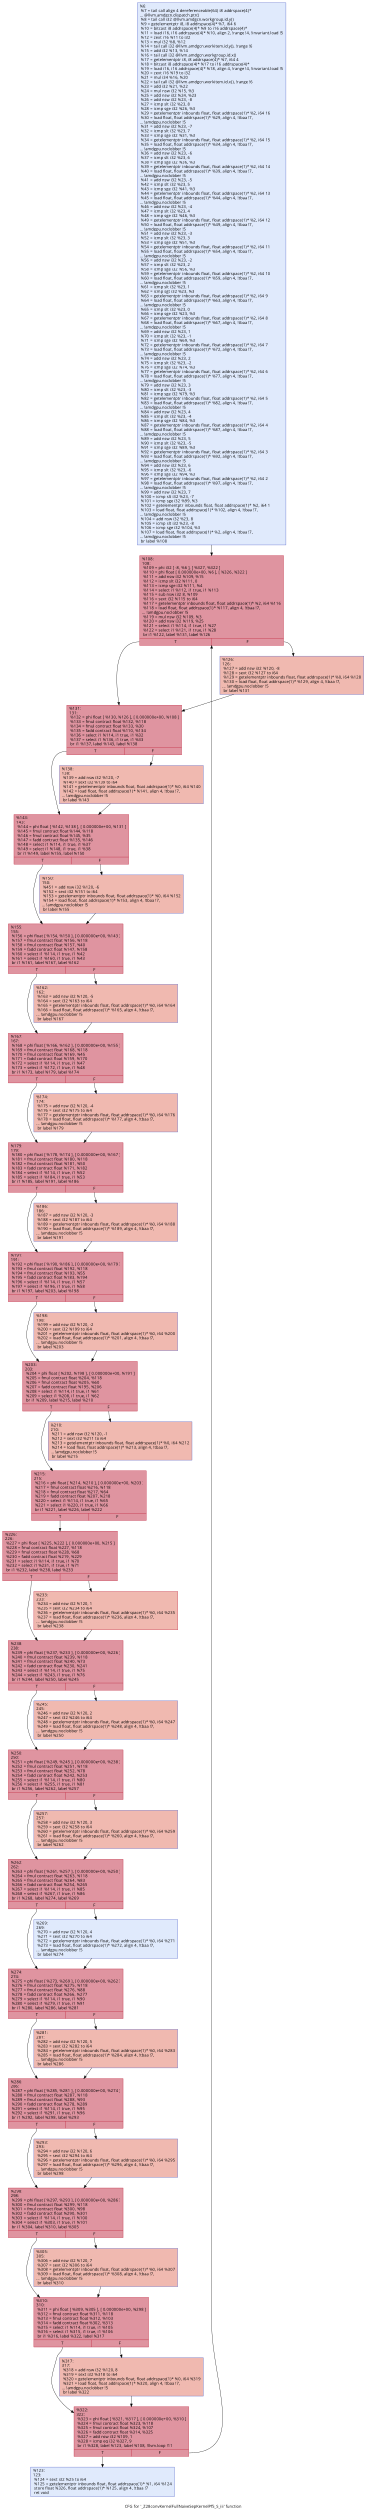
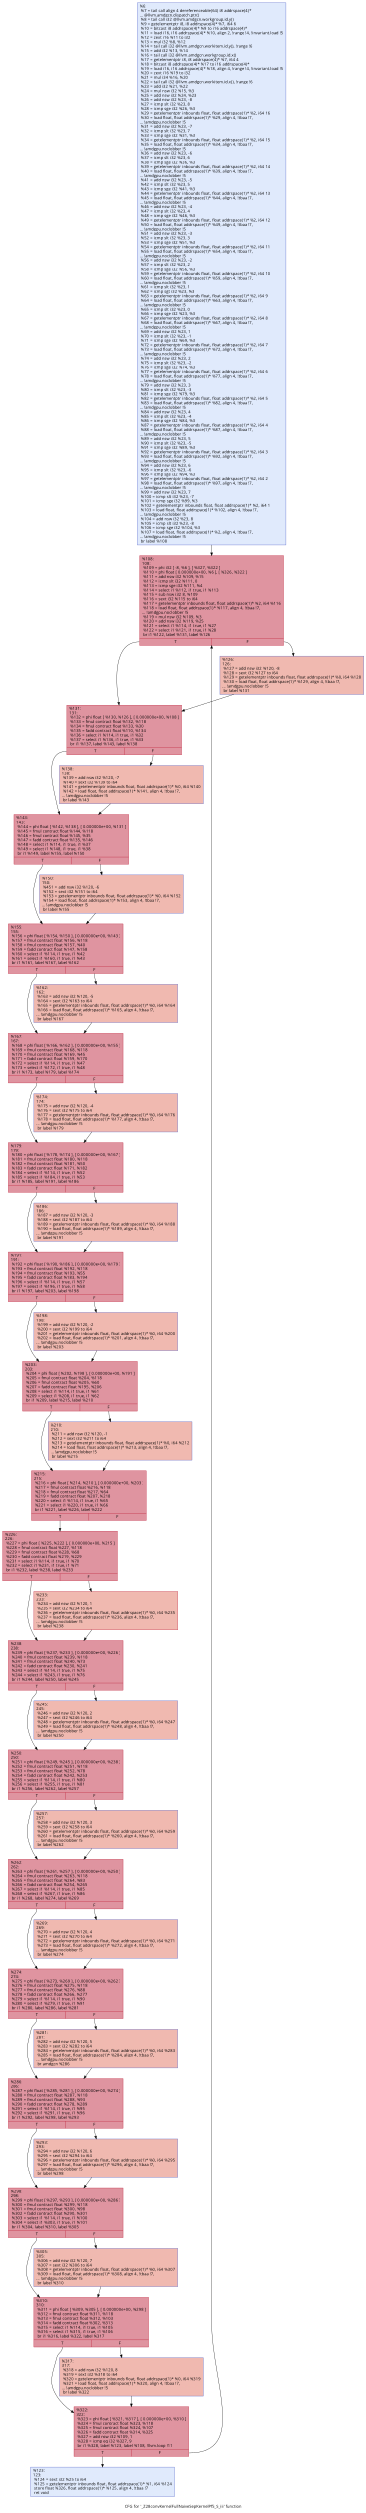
(106, 1939) -> (106, 1939)
(50, 2064) -> (53, 2064)
